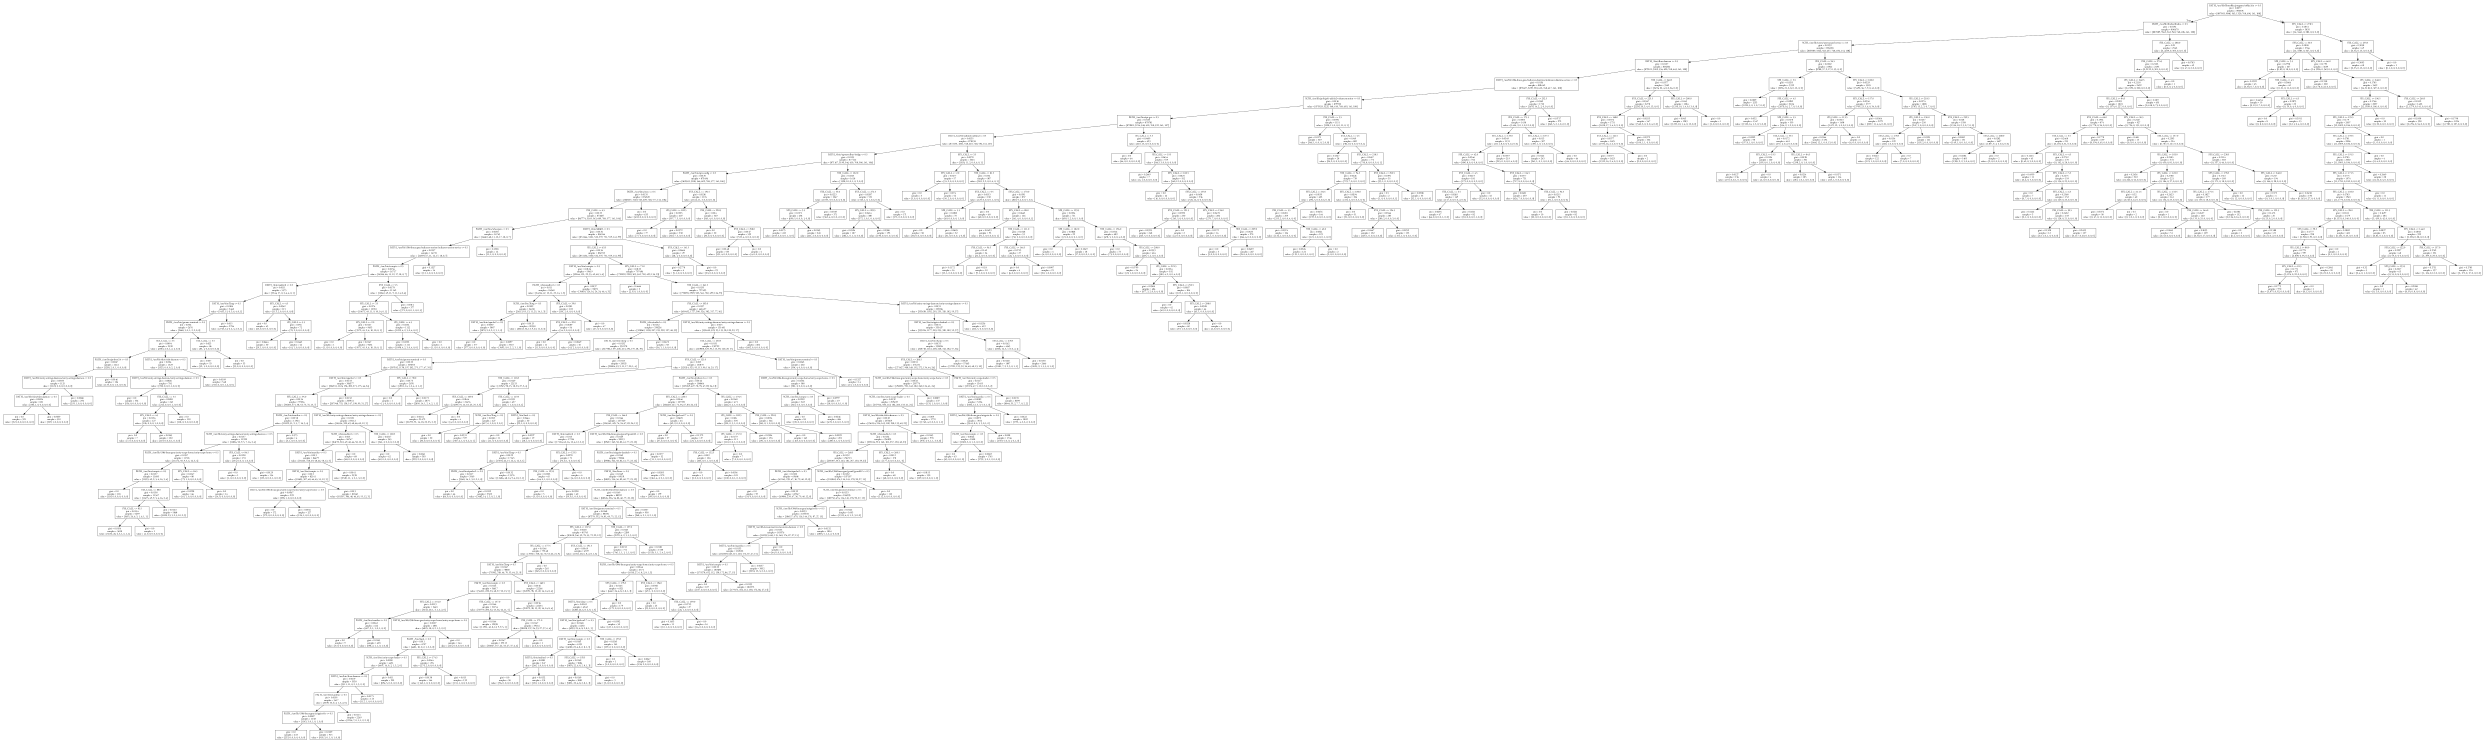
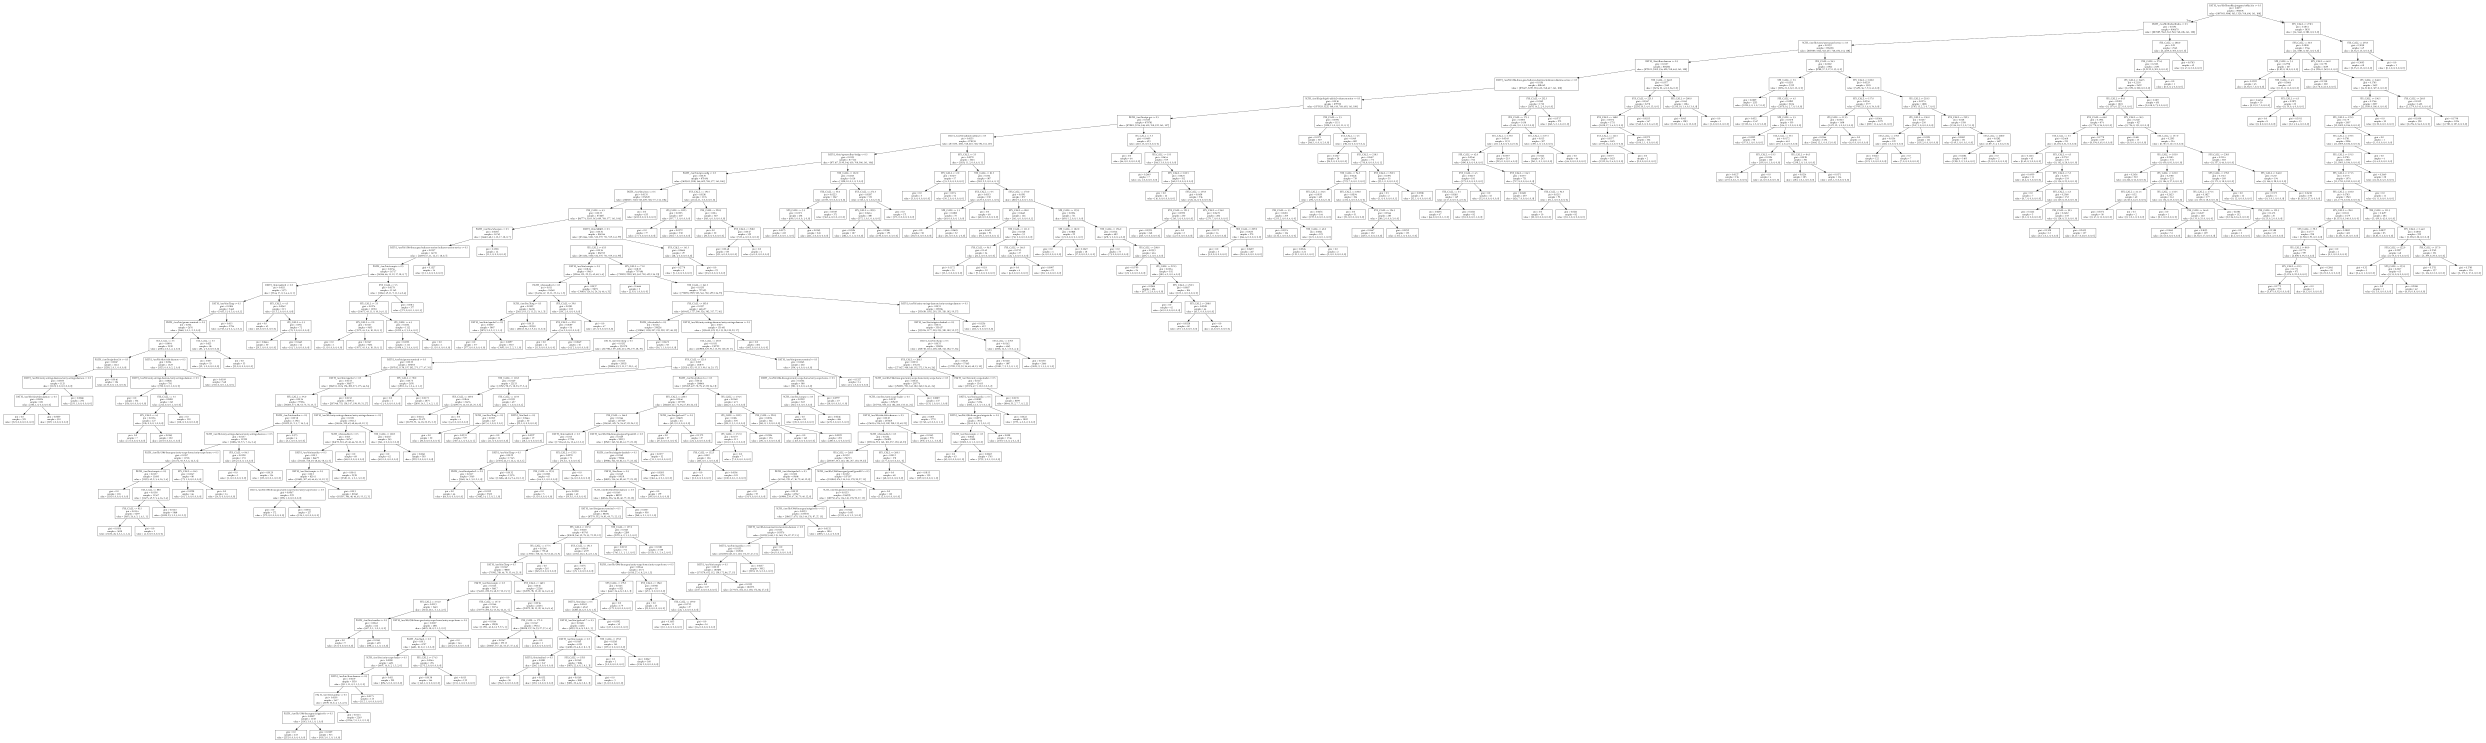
none -> (580, 568)
